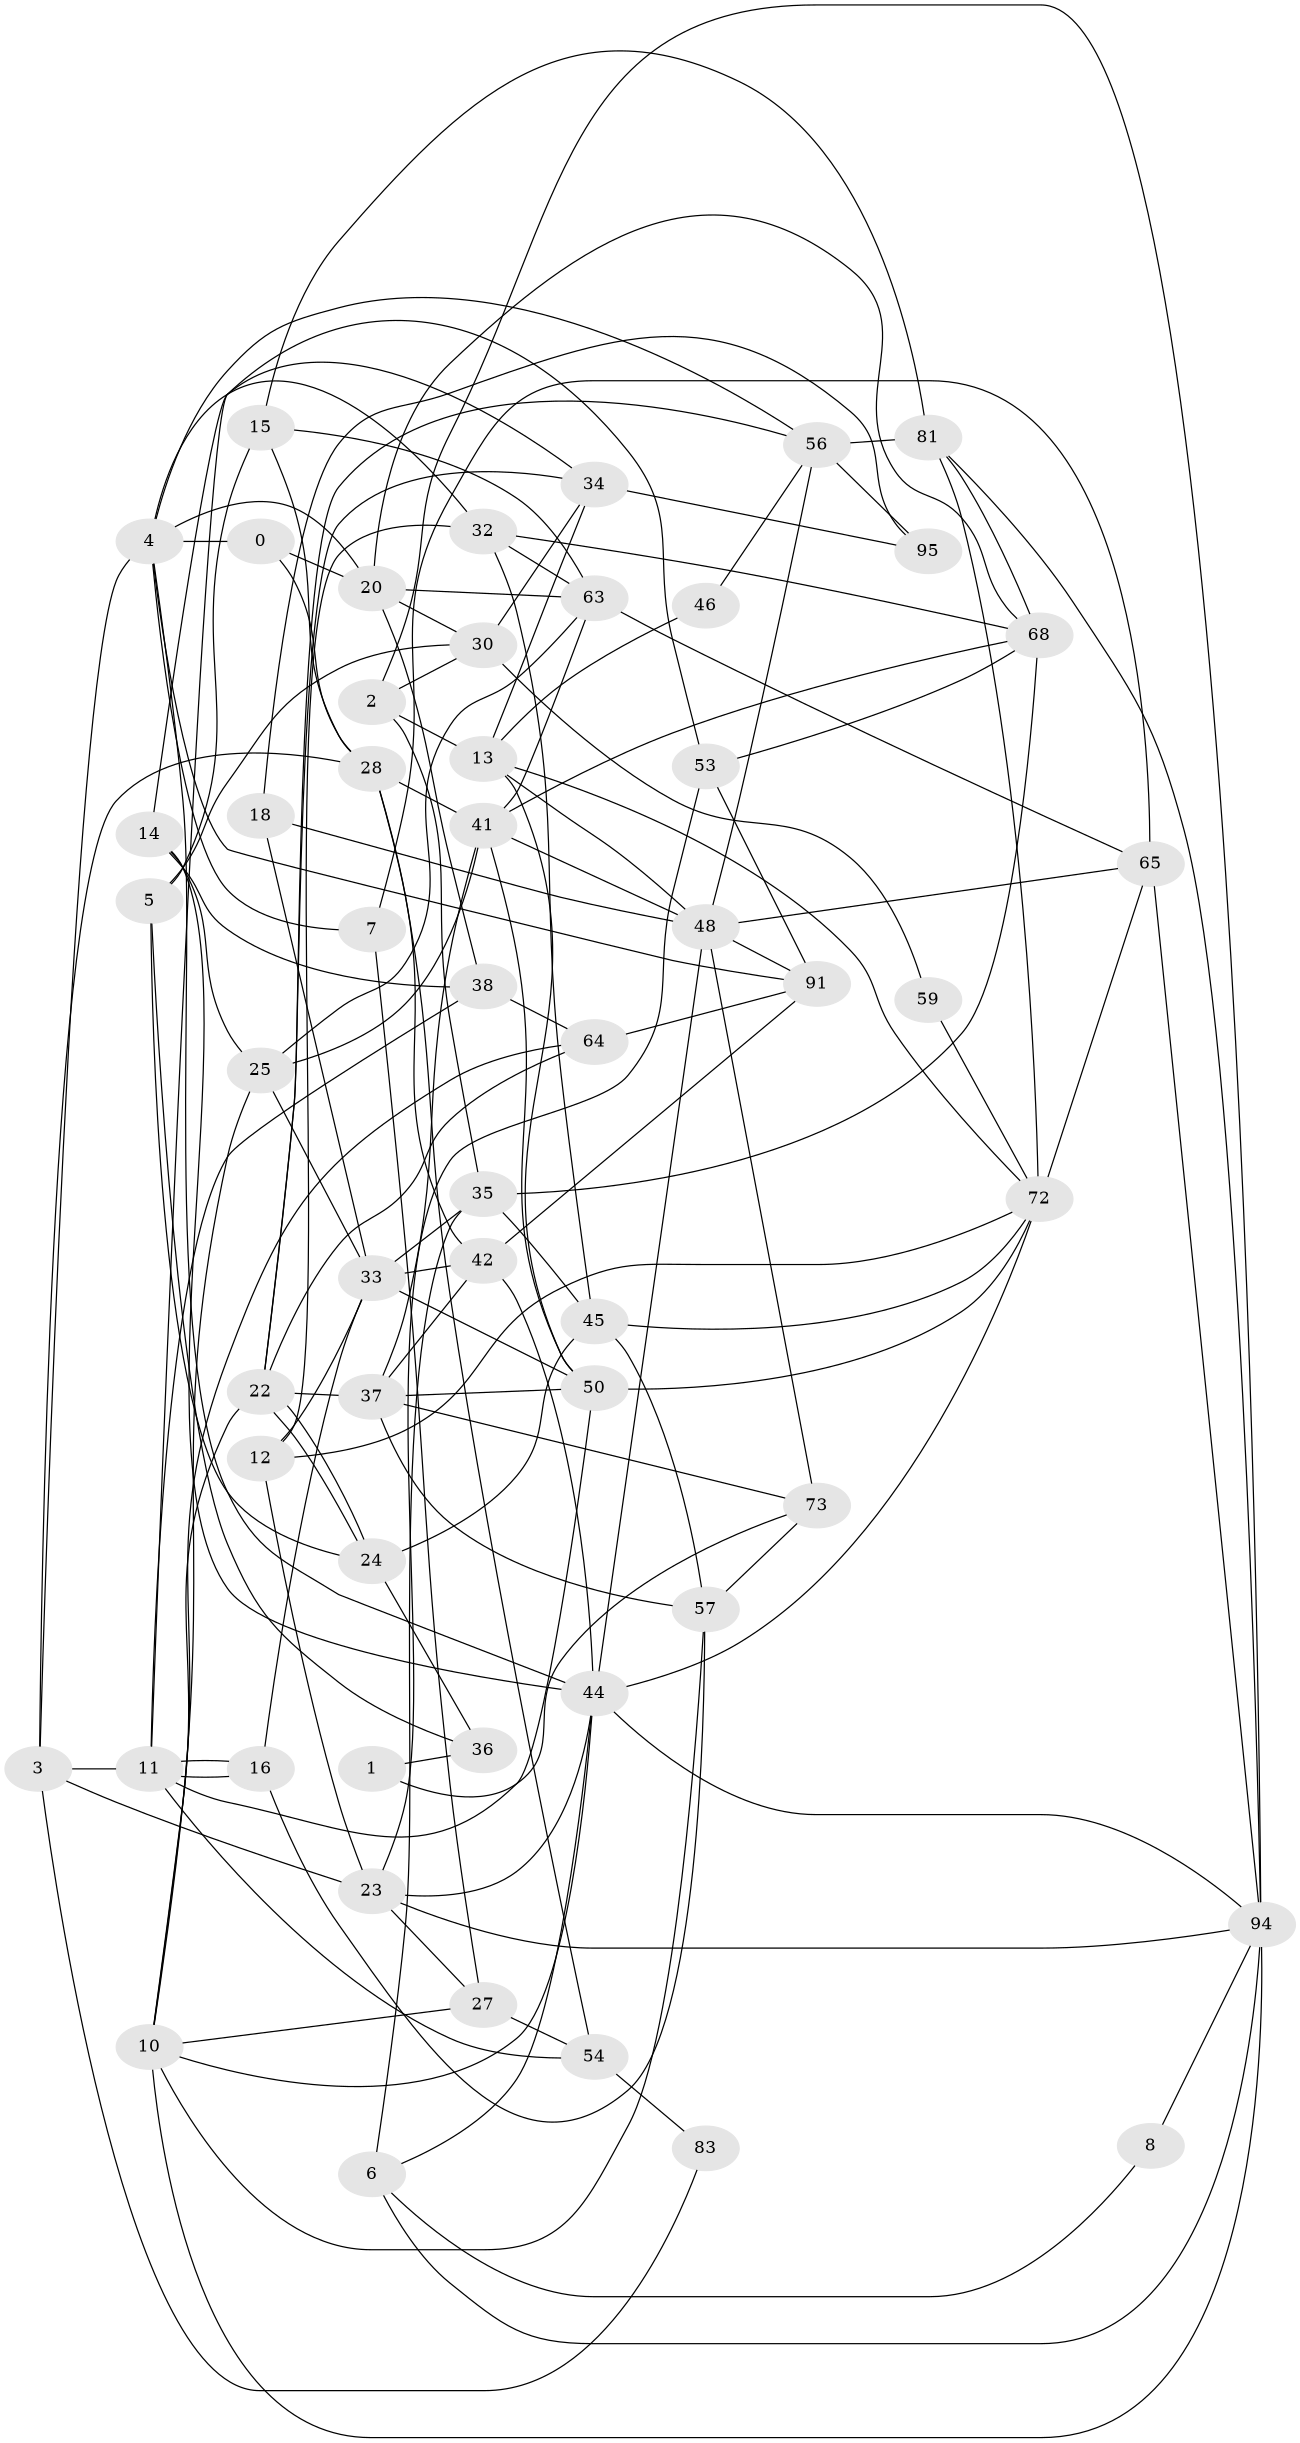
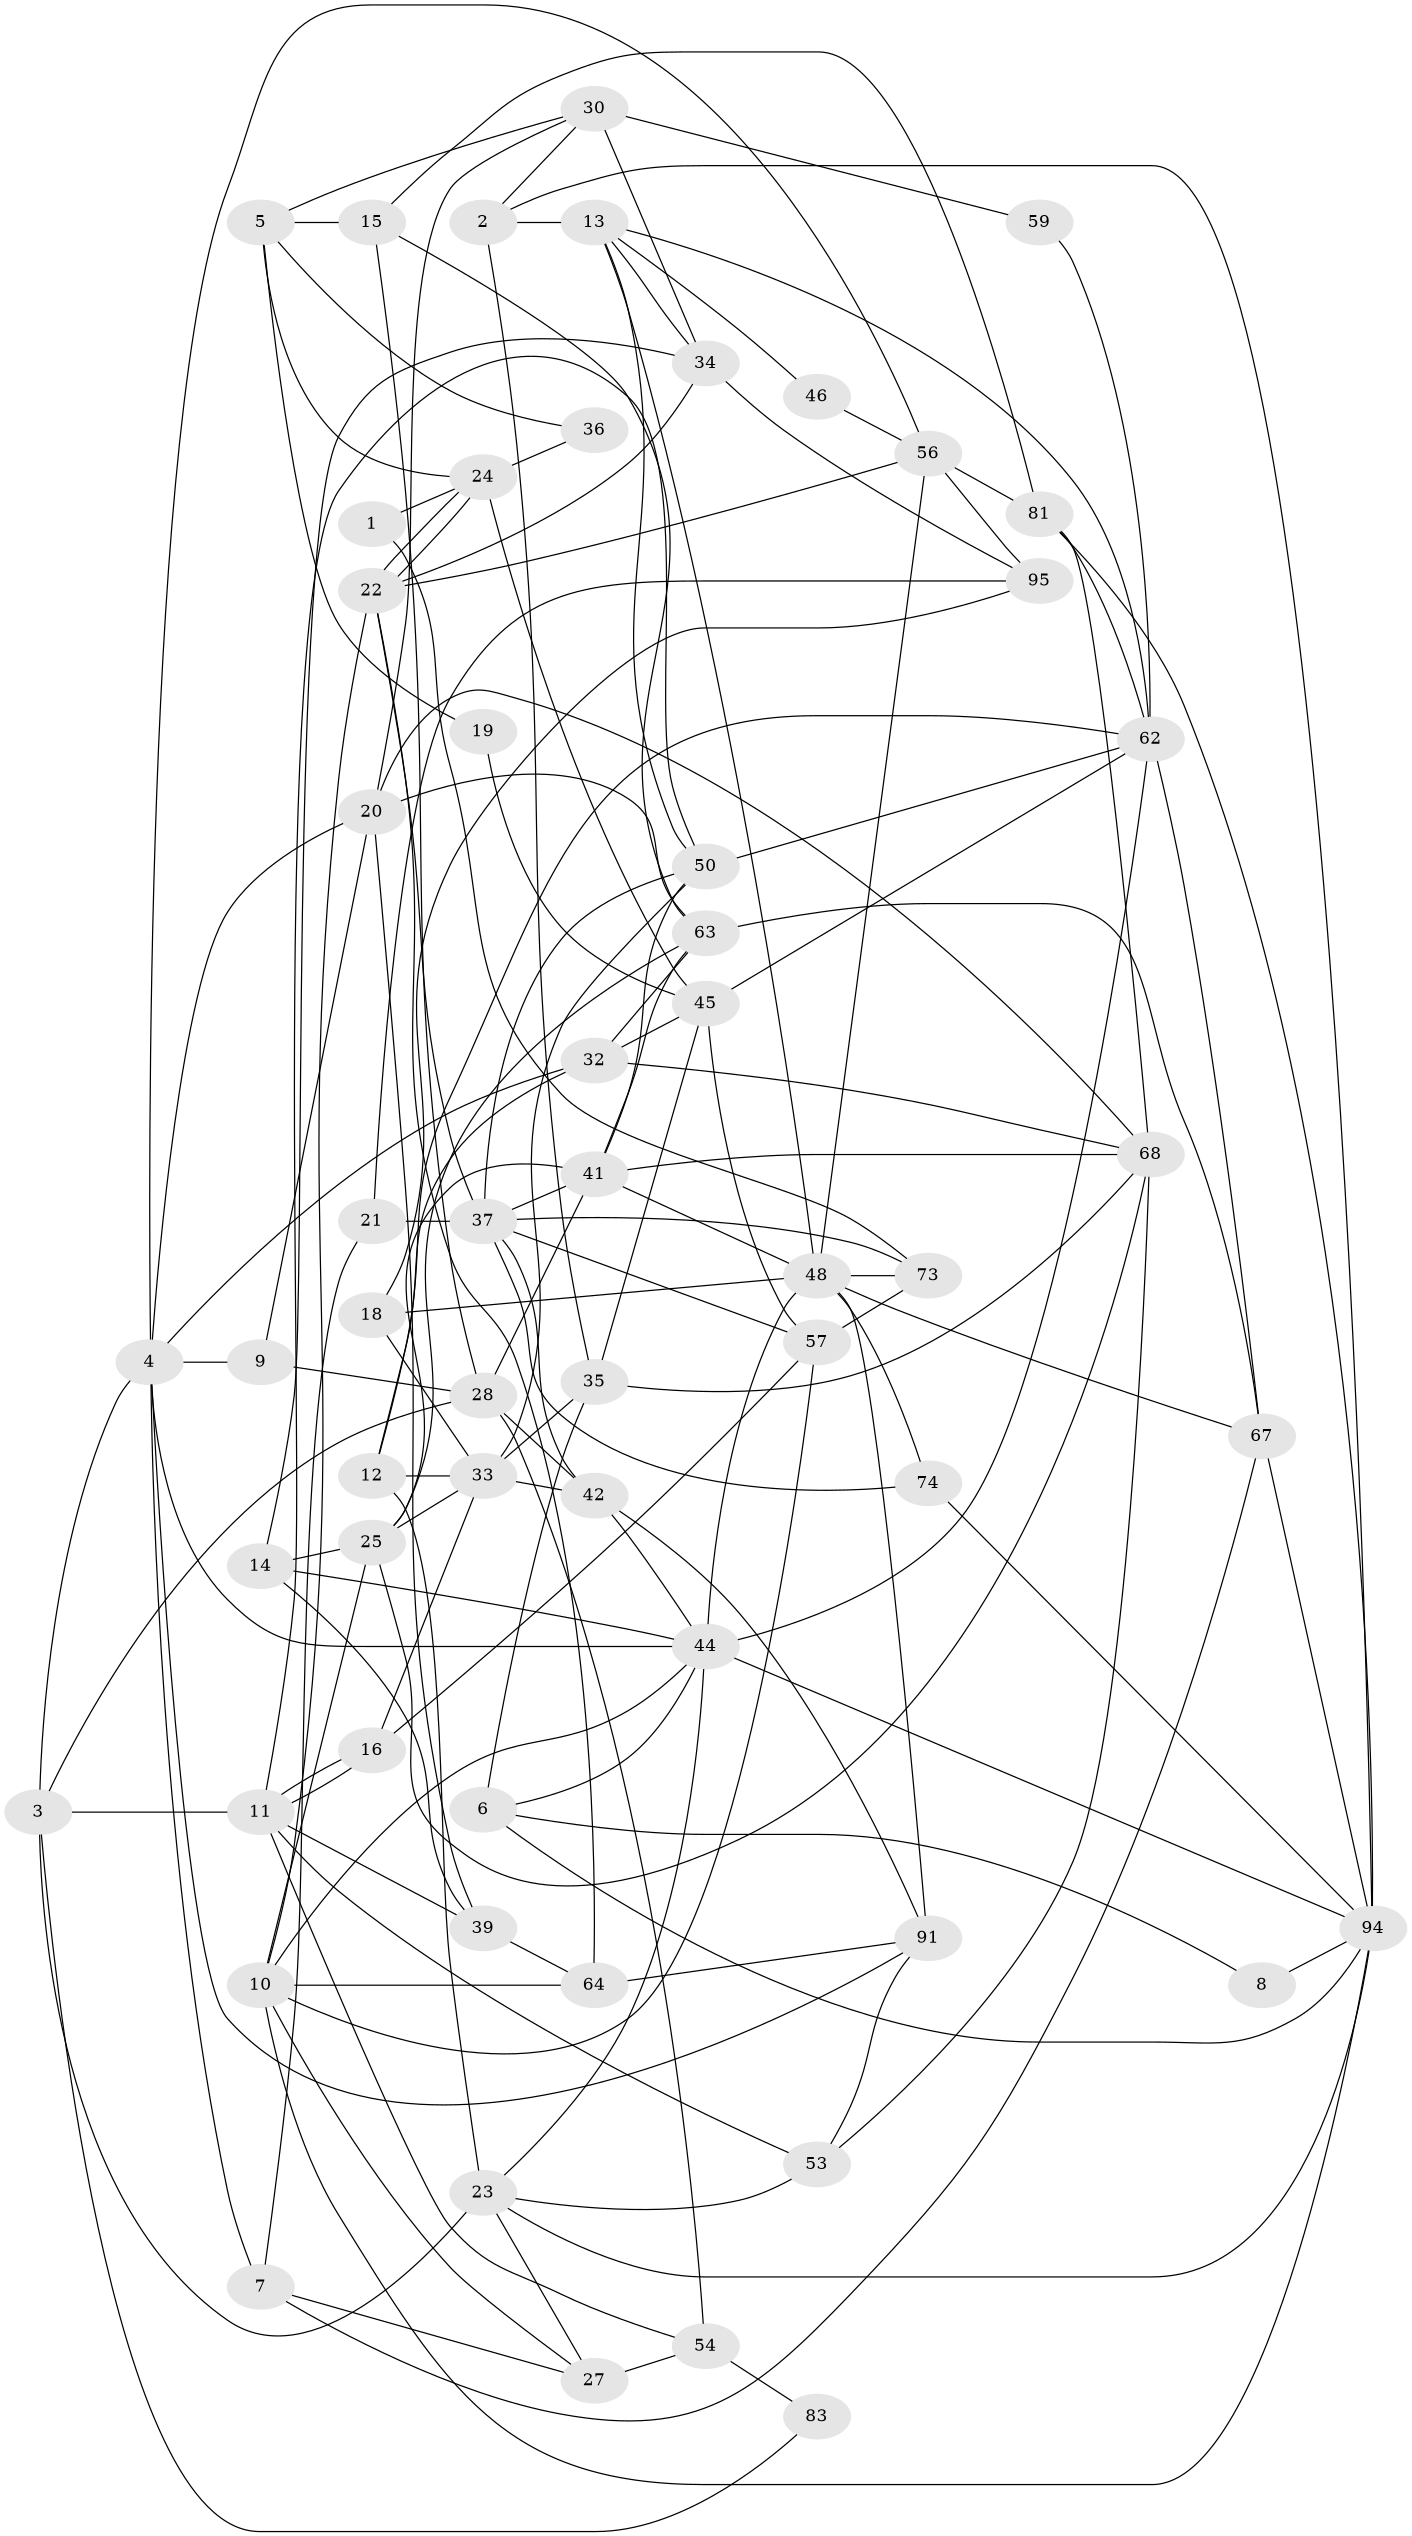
(261, 541) -> (261, 1362)
none -> (483, 732)
(1151, 864) -> (1262, 1436)
(483, 986) -> (483, 1928)
(1040, 1199) -> (1151, 739)
none -> (372, 1221)
none -> (928, 1483)
(428, 1760) -> (428, 501)
none -> (823, 1785)
